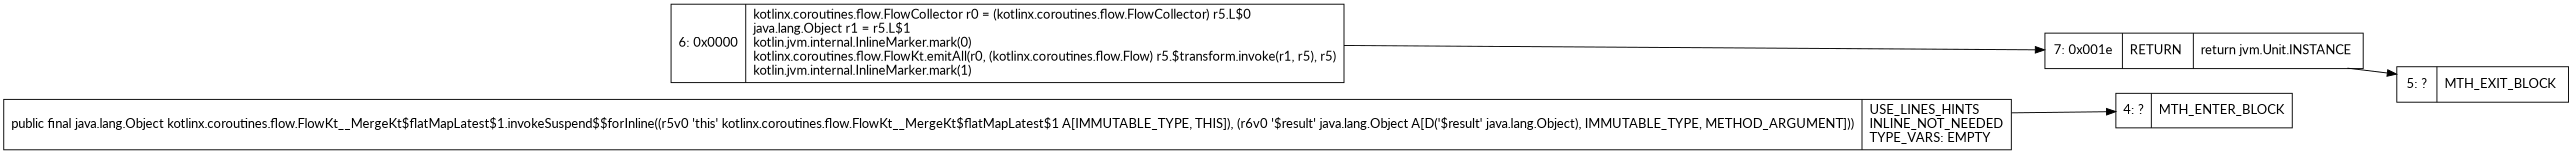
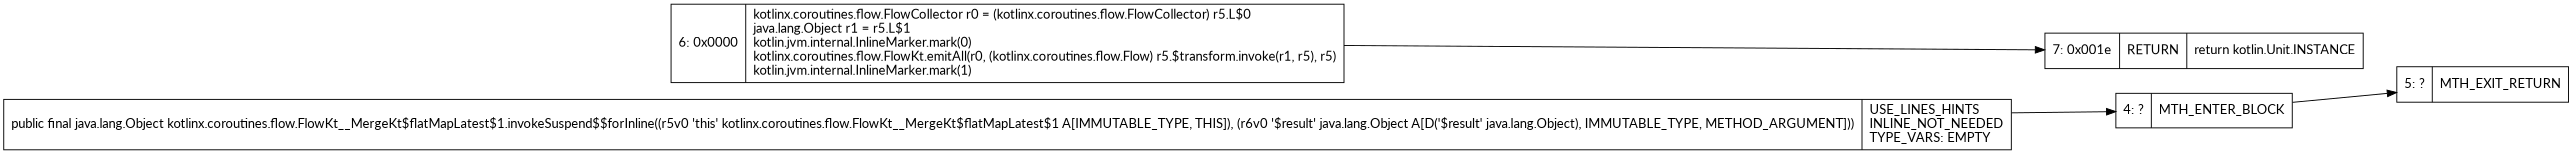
(2276, 50) -> (2275, 50)
(2367, 71) -> (2340, 98)
(2500, 84) -> (2500, 84)
